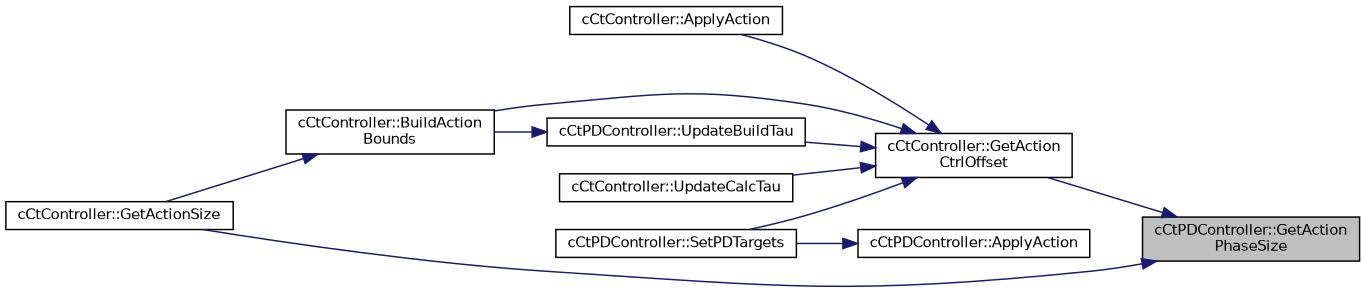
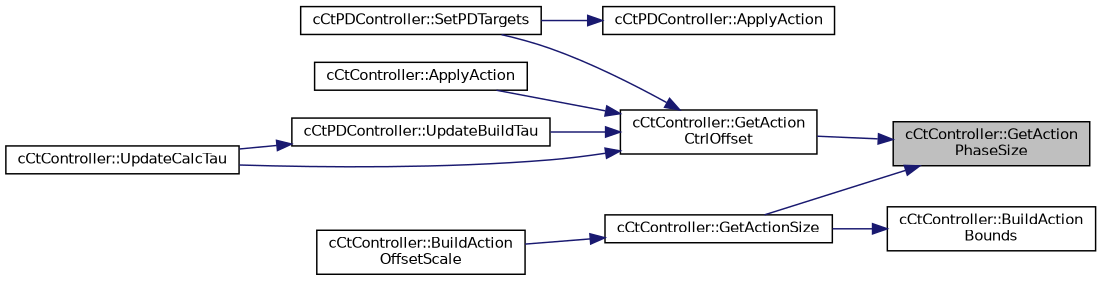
(700, 94) -> none
(513, 132) -> (258, 147)
(1251, 239) -> (991, 144)
none -> (421, 252)
